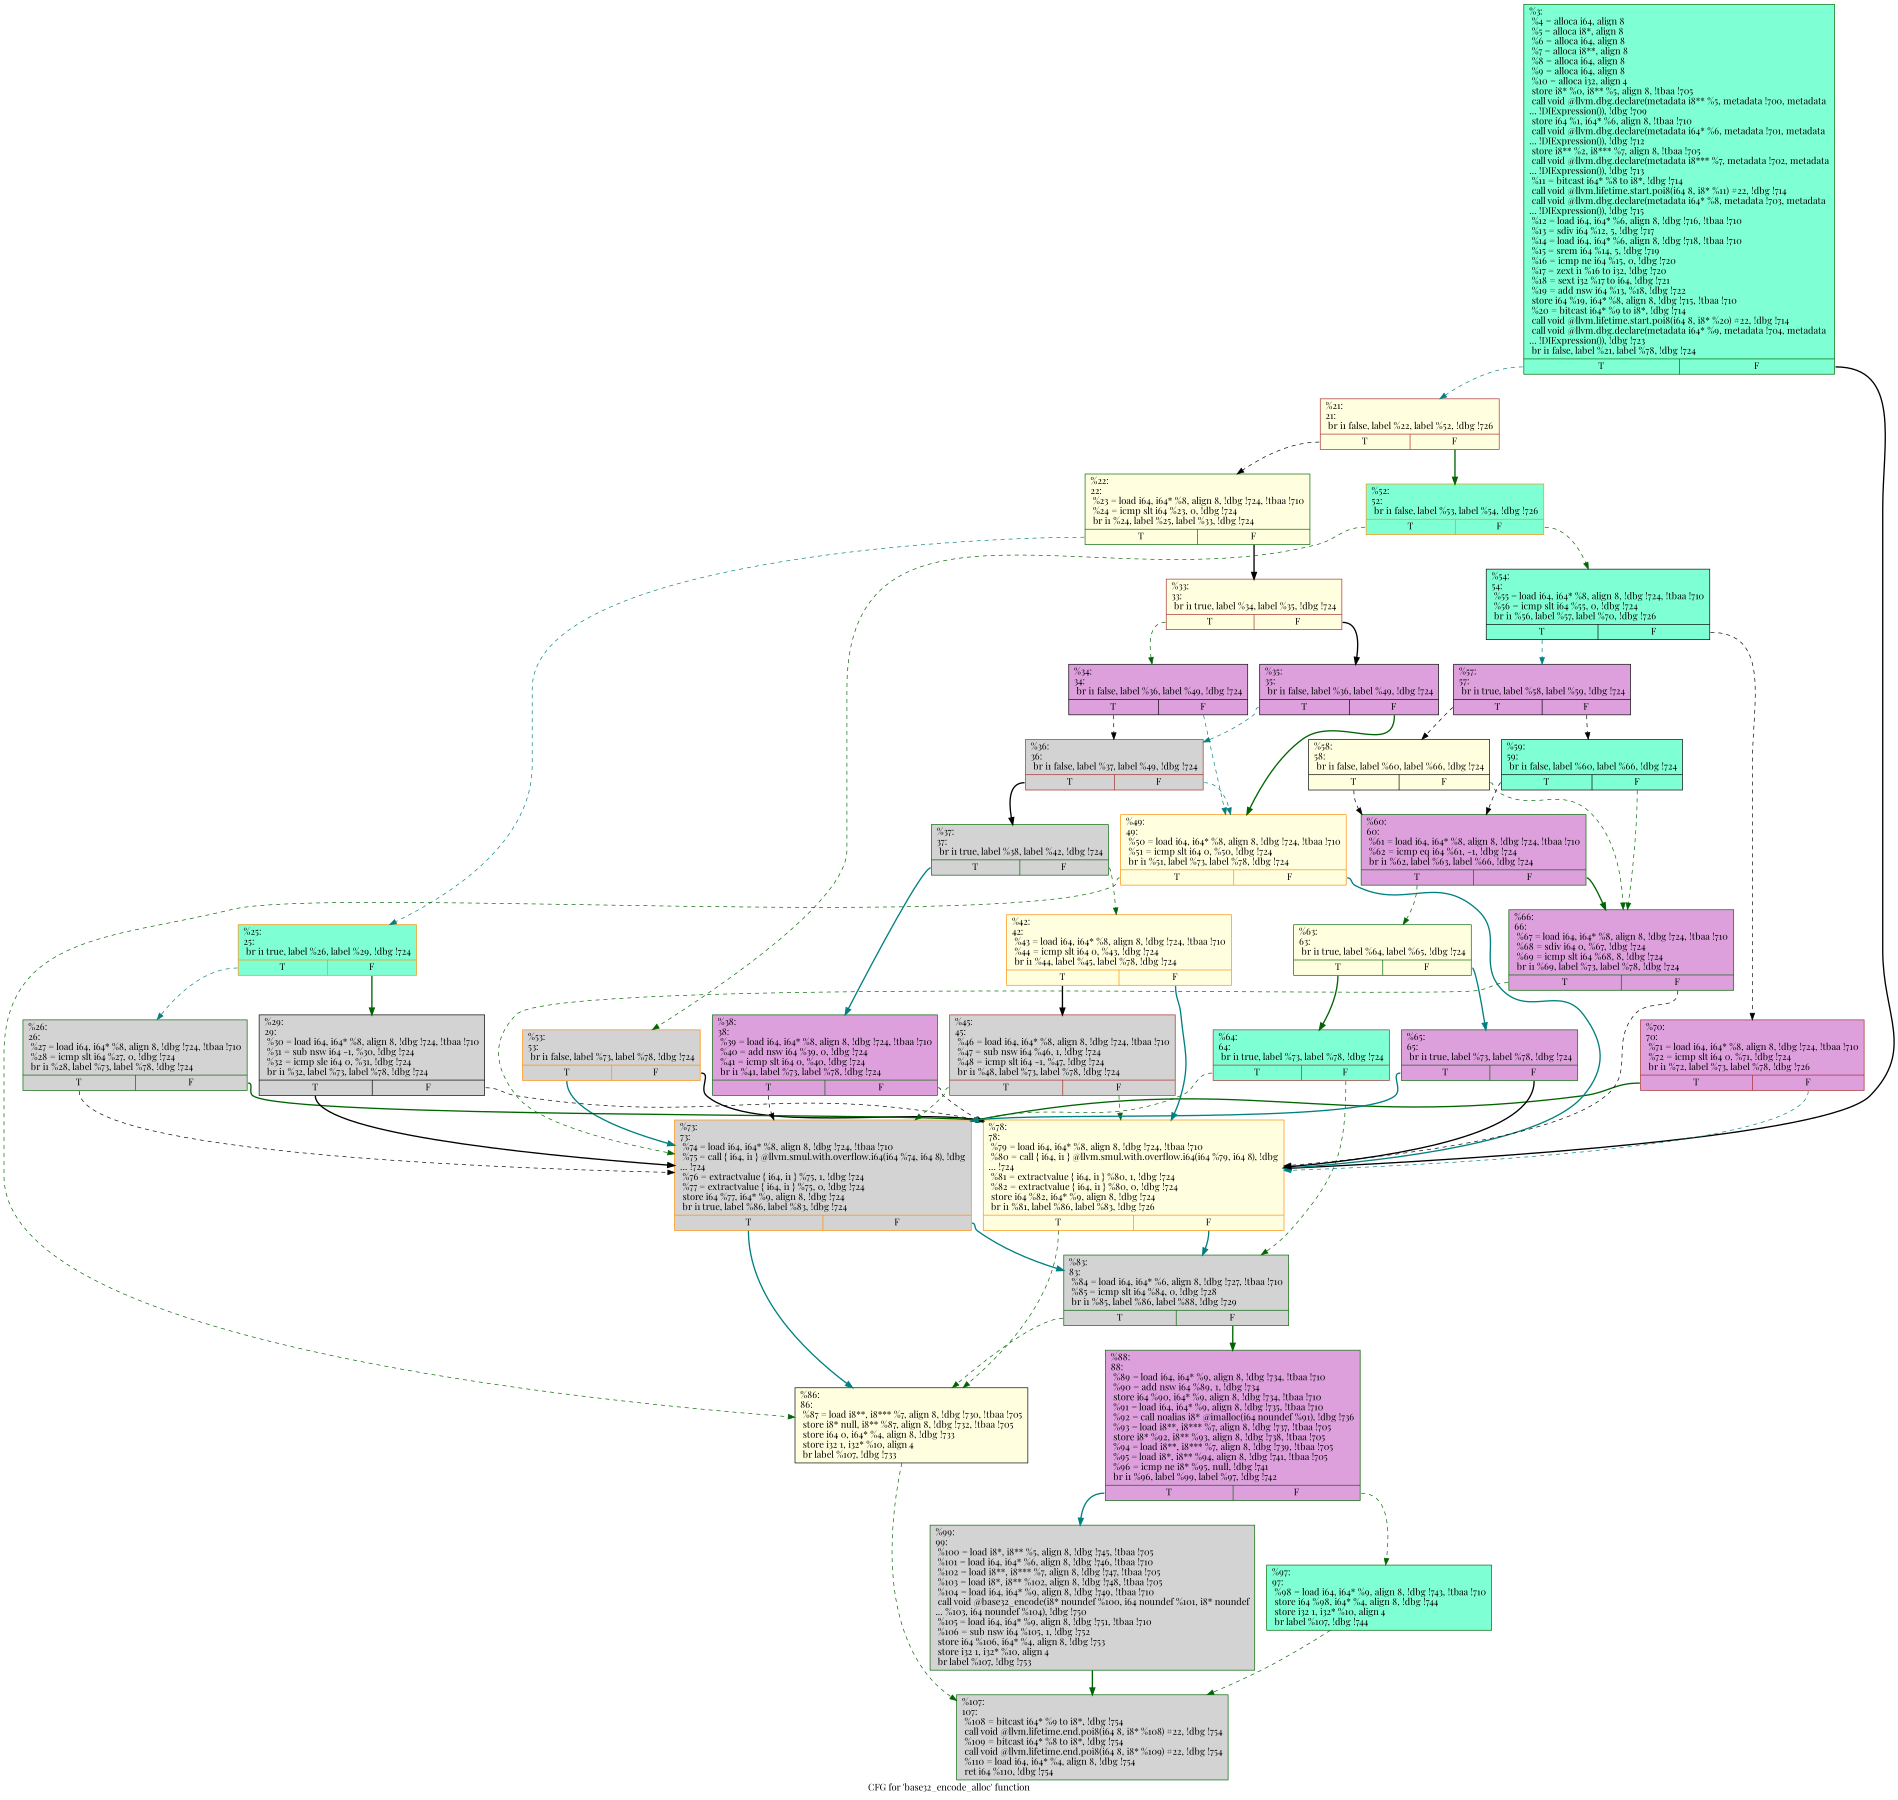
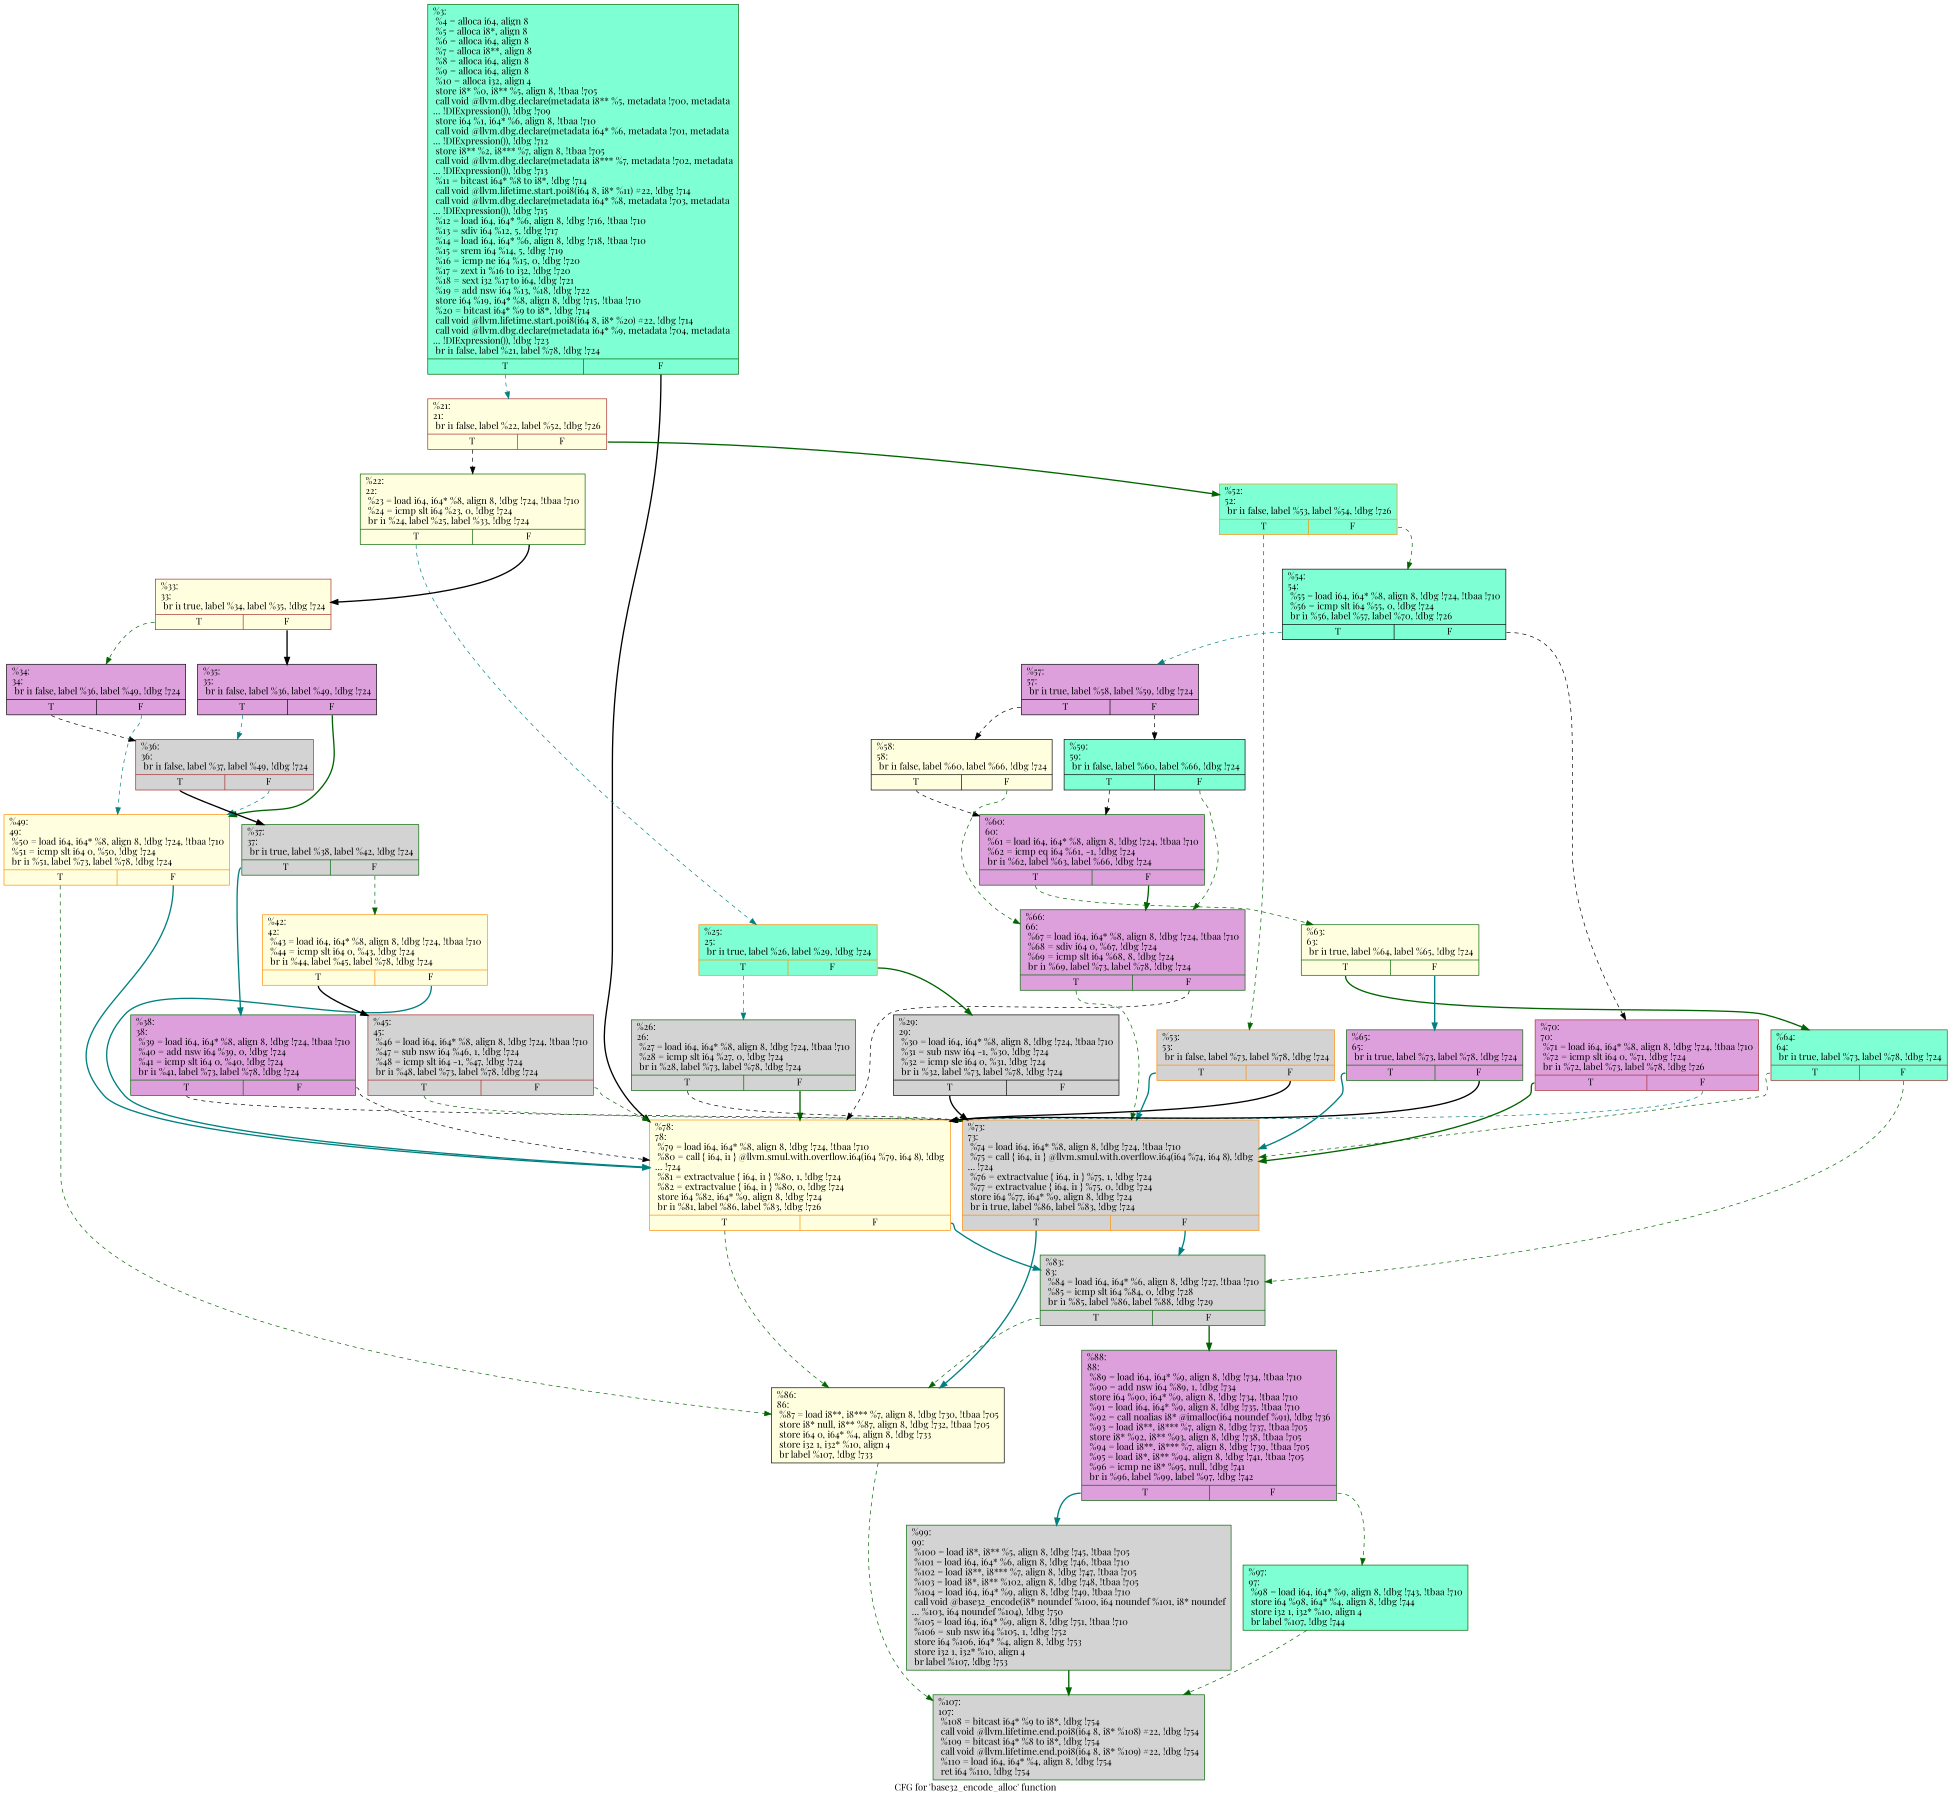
(743, 1105) -> none
